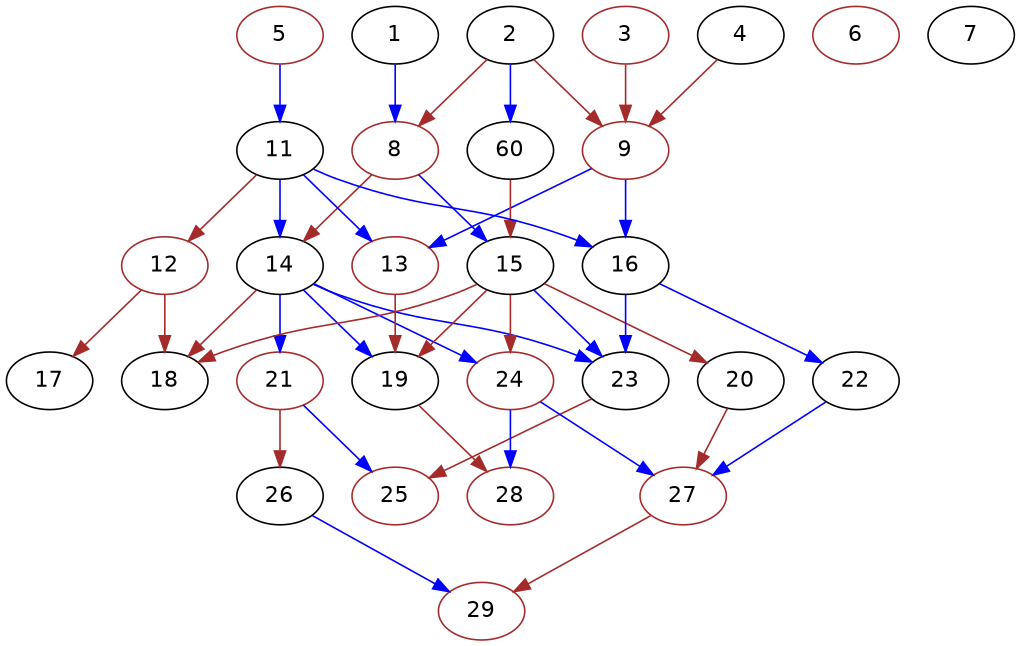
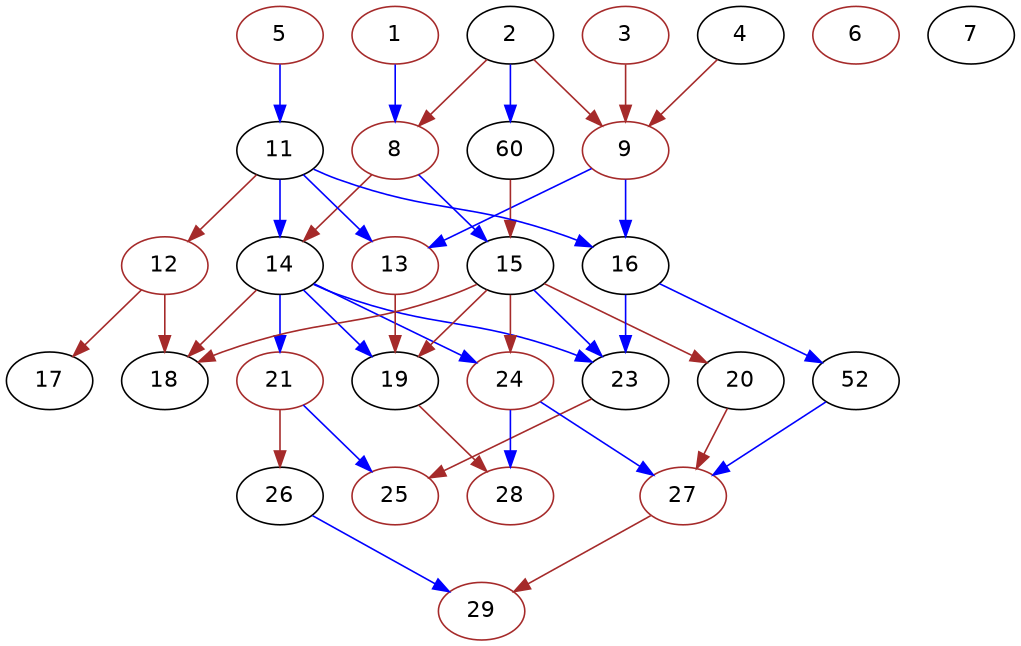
(395, 35) -> (395, 35)
(856, 381) -> (856, 381)
